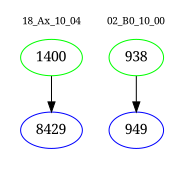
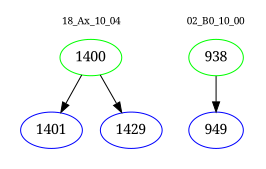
(51, 130) -> (131, 130)
none -> (51, 130)
